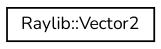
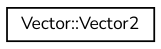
(81, 25) -> (81, 25)
